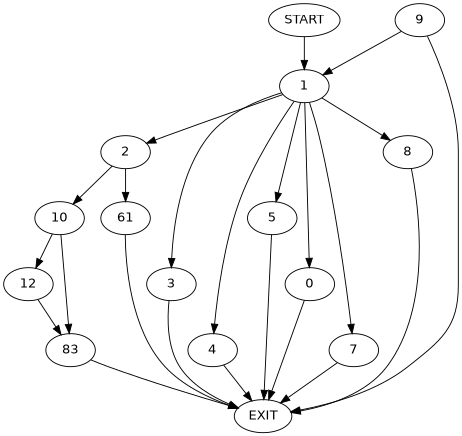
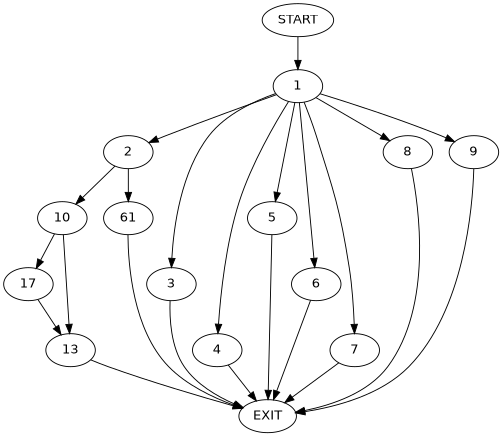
(366, 51) -> (383, 114)
(28, 284) -> (28, 284)
(310, 284) -> (316, 284)
(71, 350) -> (71, 350)
